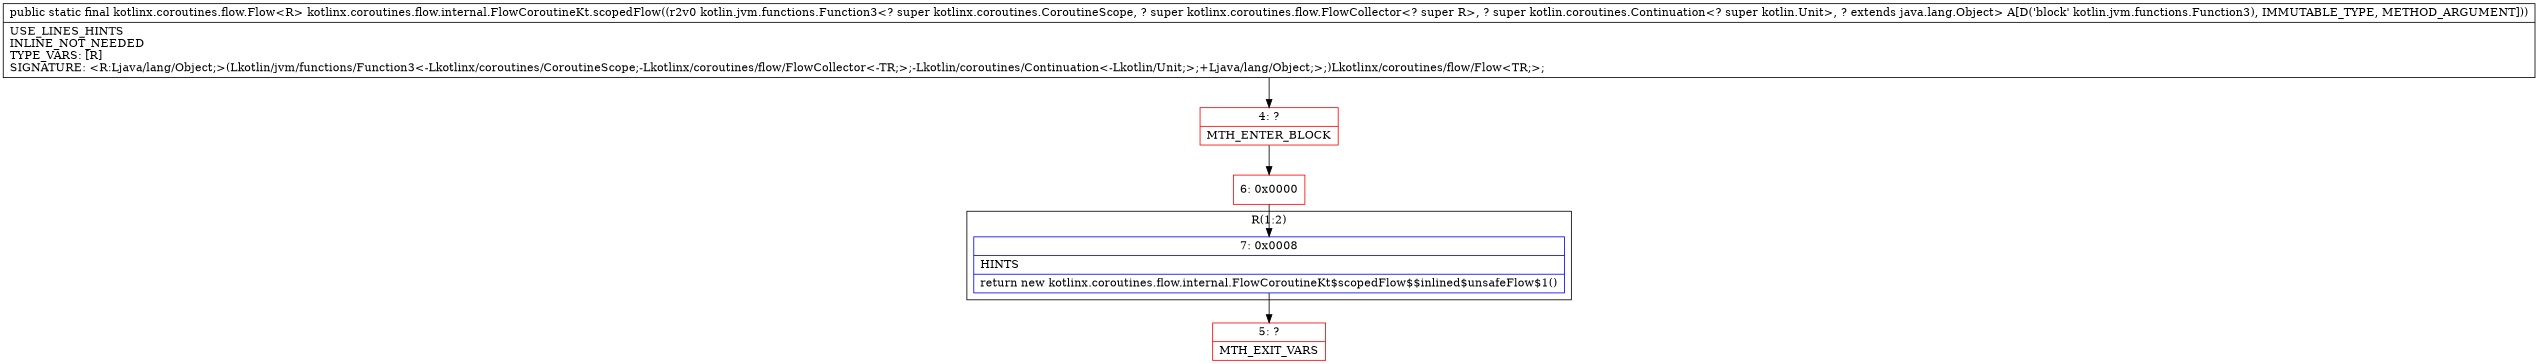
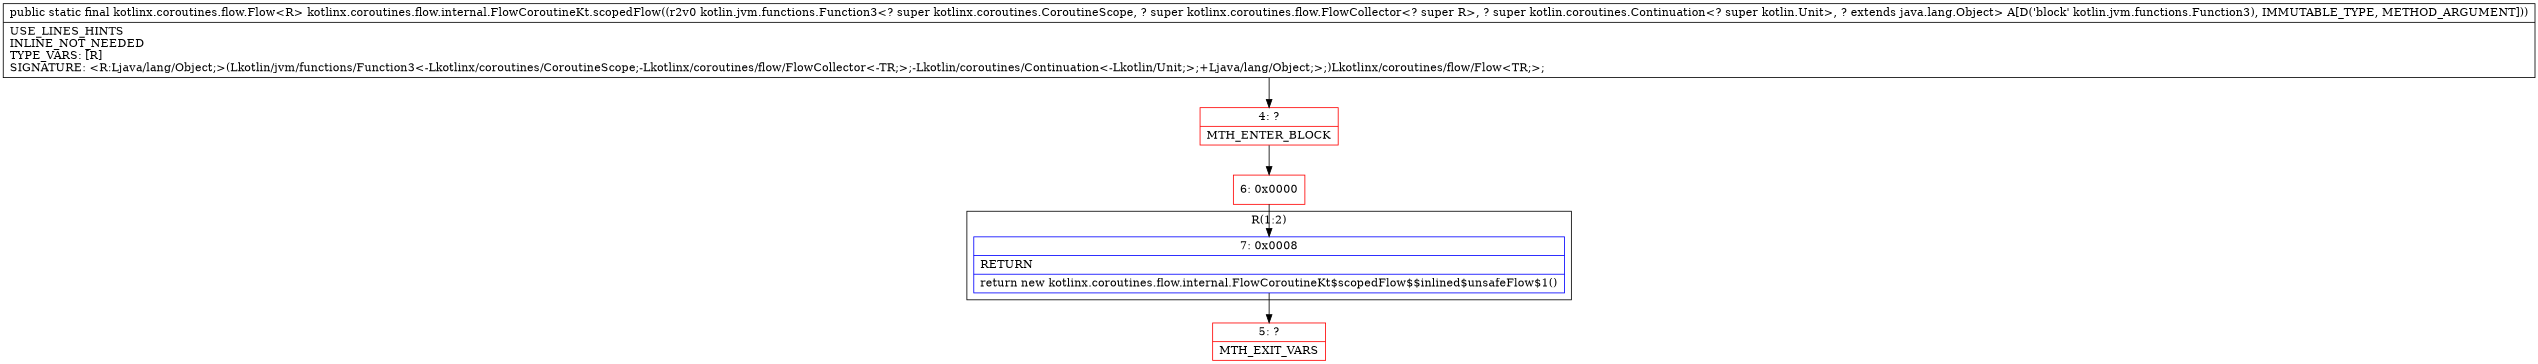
(1000, 264) -> (1007, 264)
